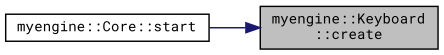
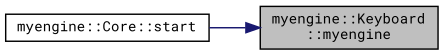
(349, 28) -> (349, 28)
